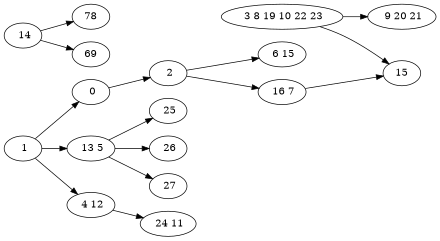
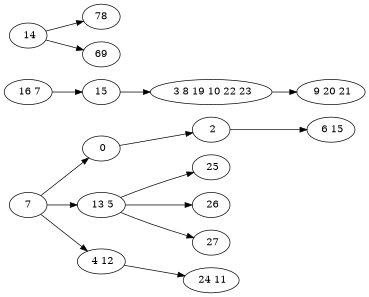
(353, 41) -> (132, 92)
(219, 82) -> none
(23, 149) -> (28, 205)
